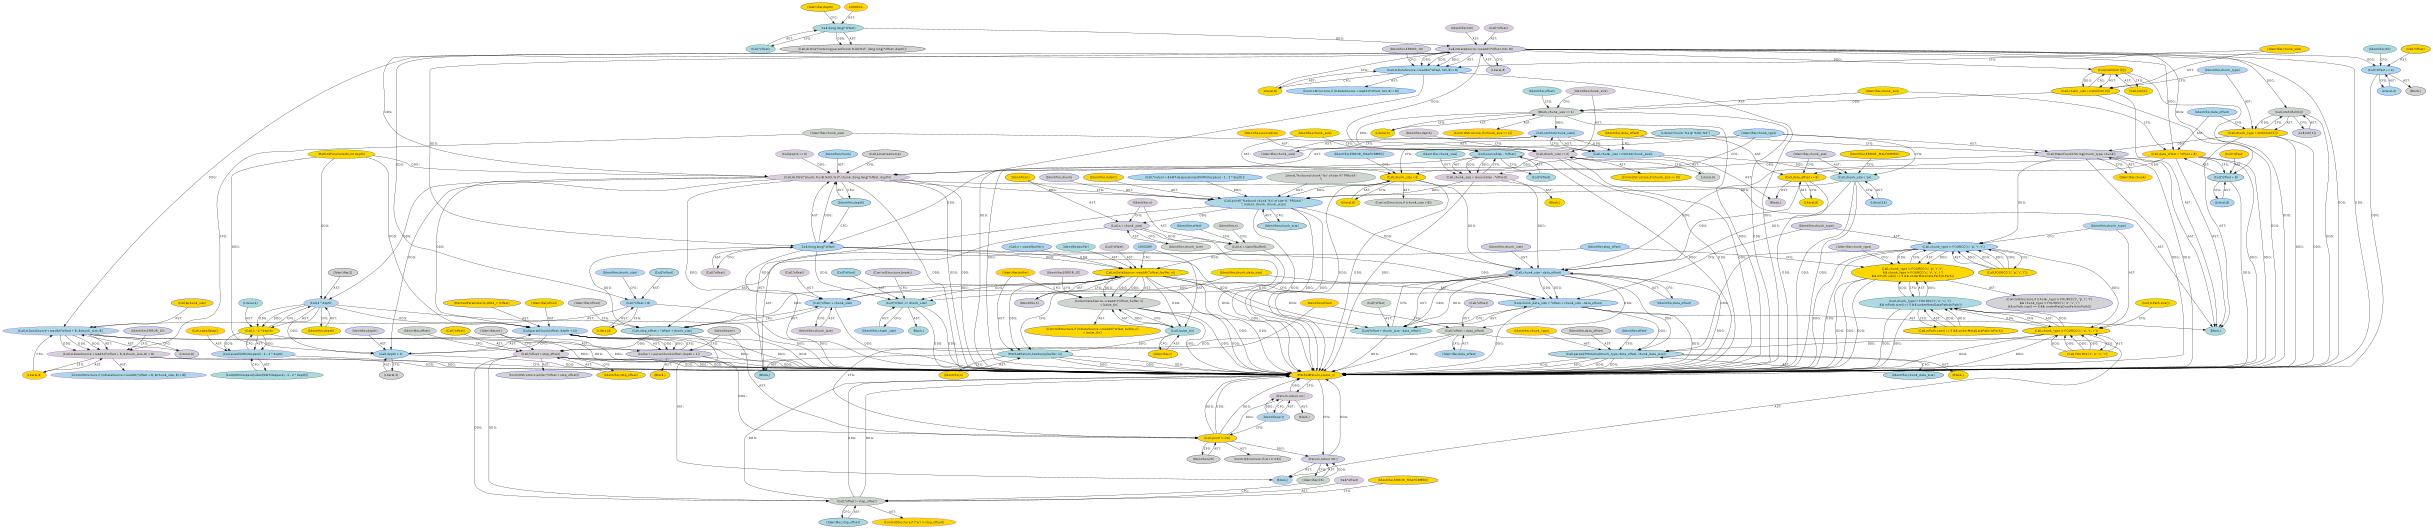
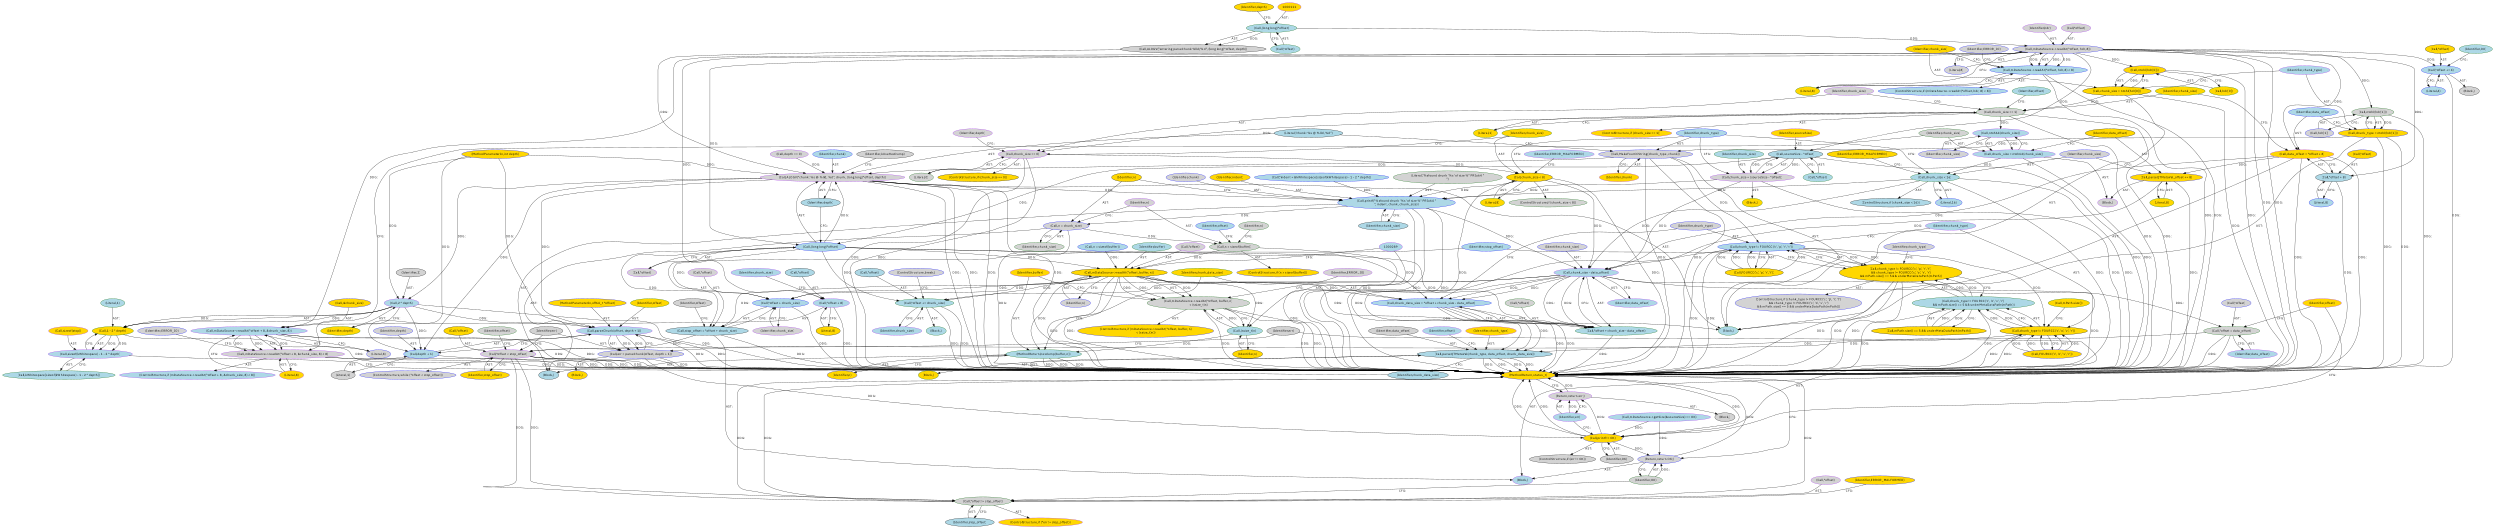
(2389, 91) -> (2434, 91)
(1556, 112) -> (2001, 112)
(341, 154) -> (495, 154)
(885, 154) -> (885, 154)
(1802, 177) -> (2166, 177)
none -> (1891, 203)
none -> (1278, 273)
(1284, 288) -> (1334, 288)
(288, 316) -> none
none -> (1659, 417)
